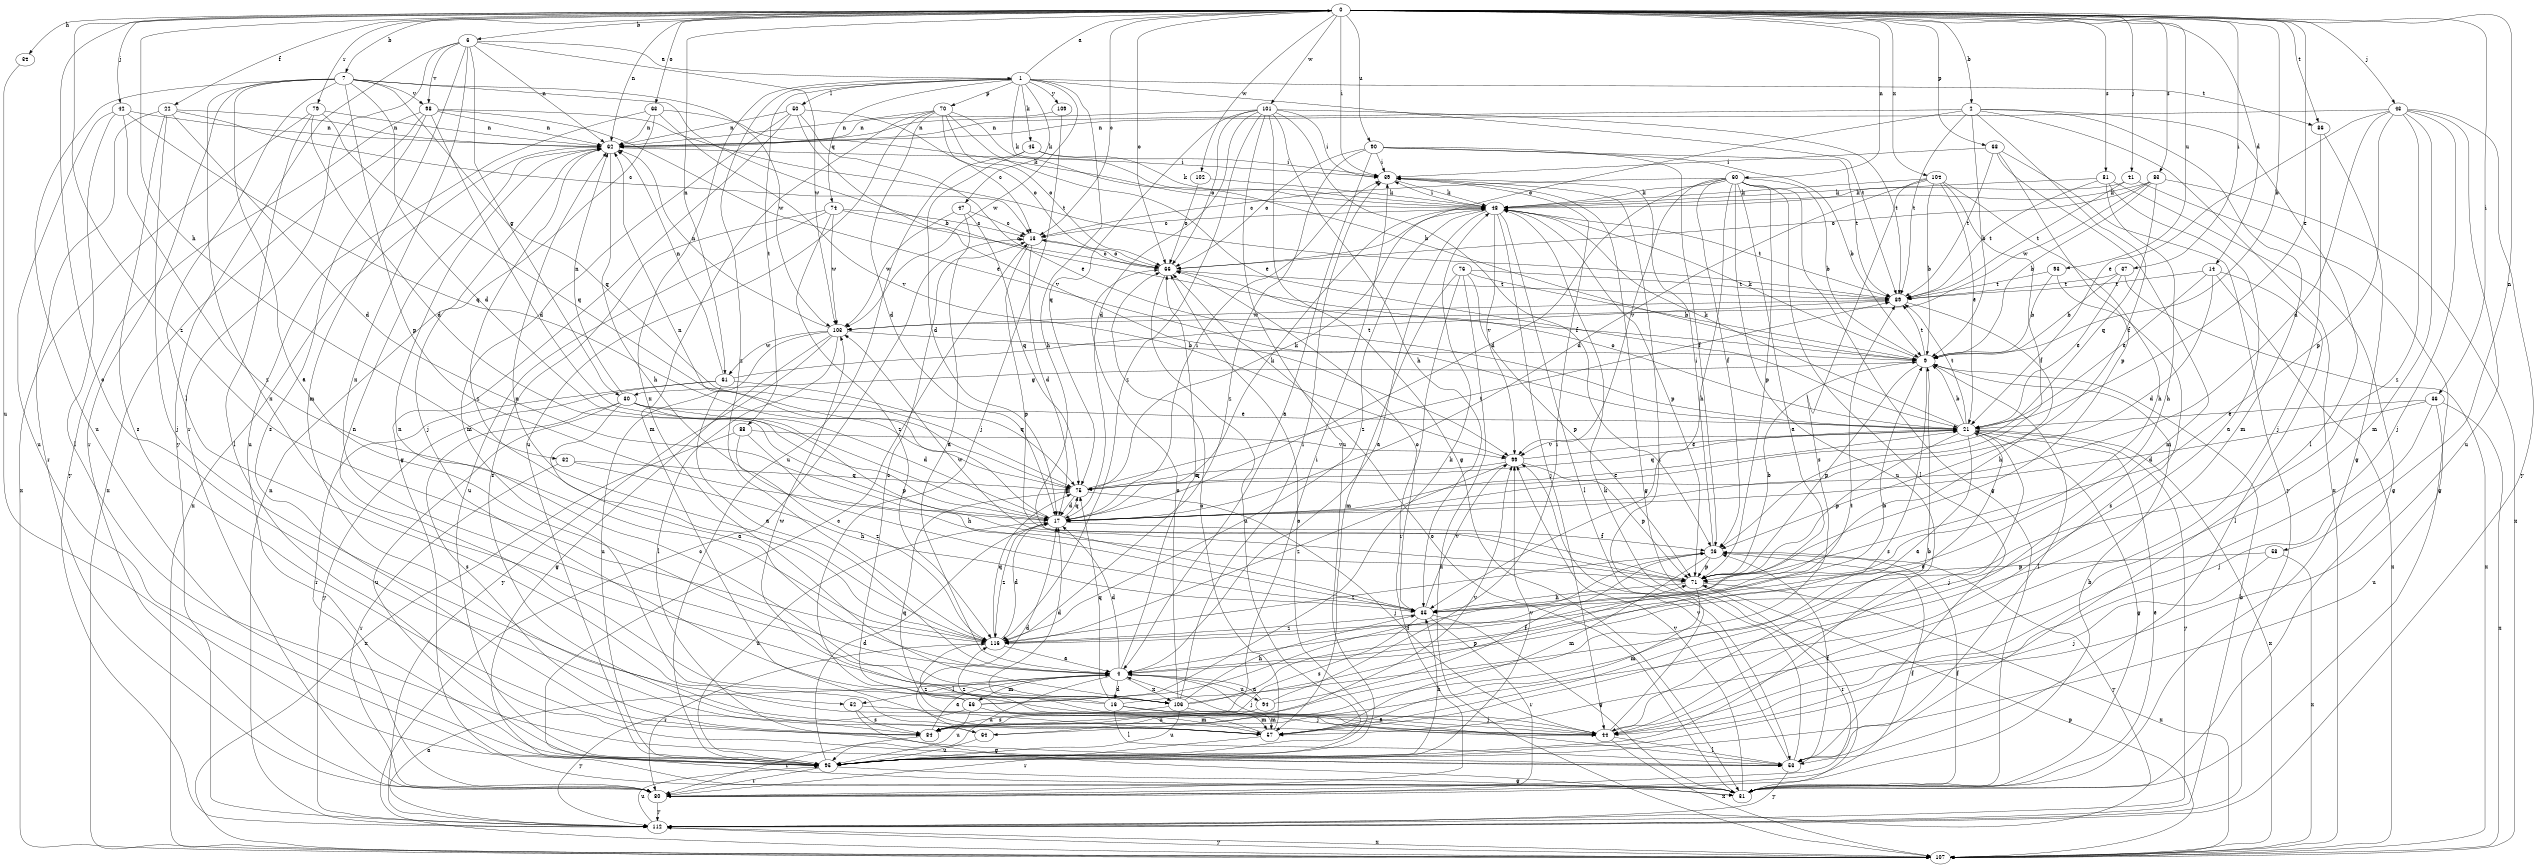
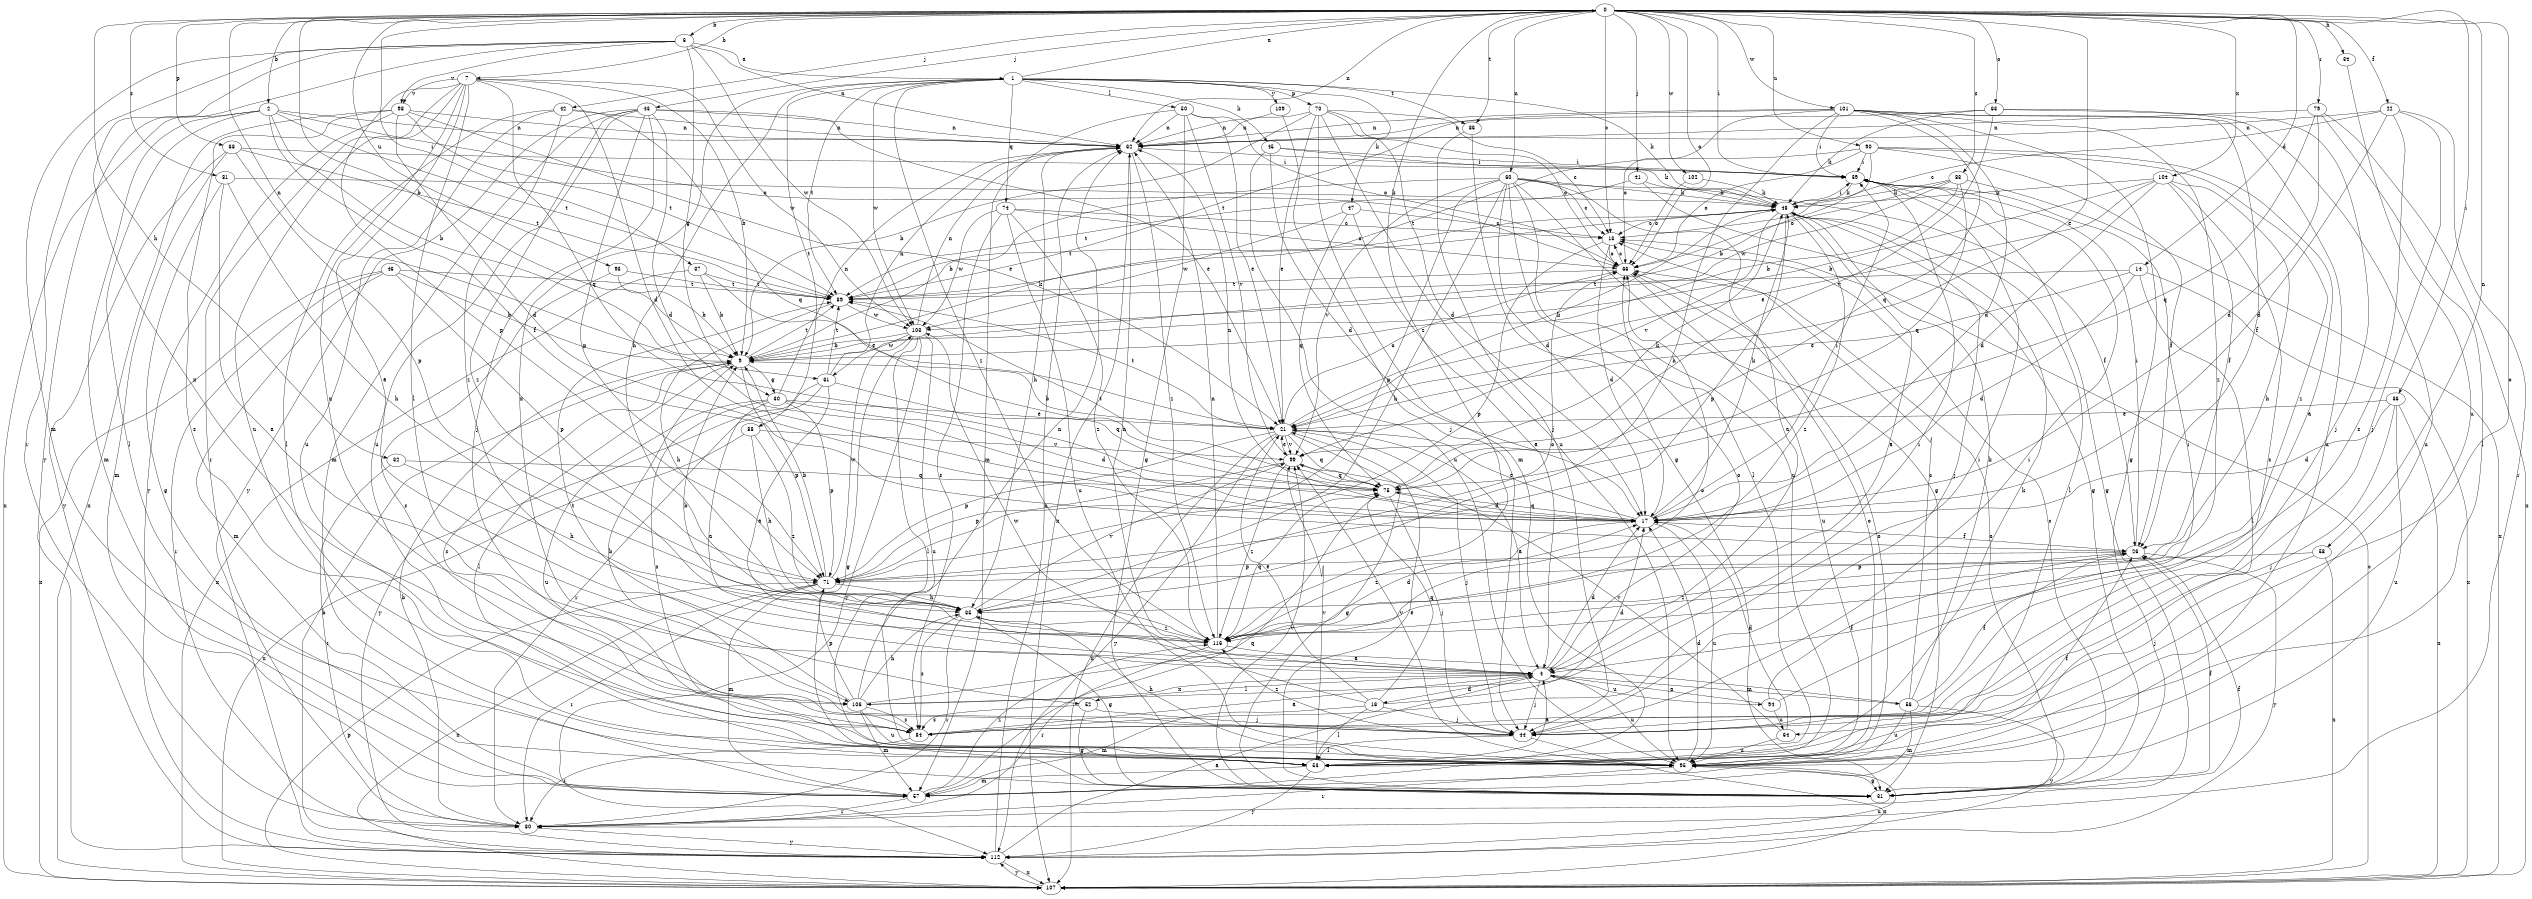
(1996, 228) -> none
(1462, 270) -> (391, 270)
(1480, 672) -> (1116, 773)
